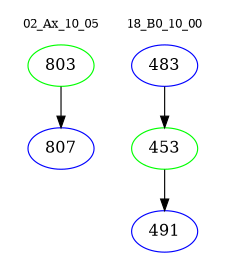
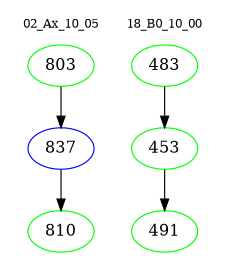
(165, 66) -> (165, 66)
(61, 149) -> (61, 149)
none -> (61, 231)
(165, 231) -> (165, 231)
